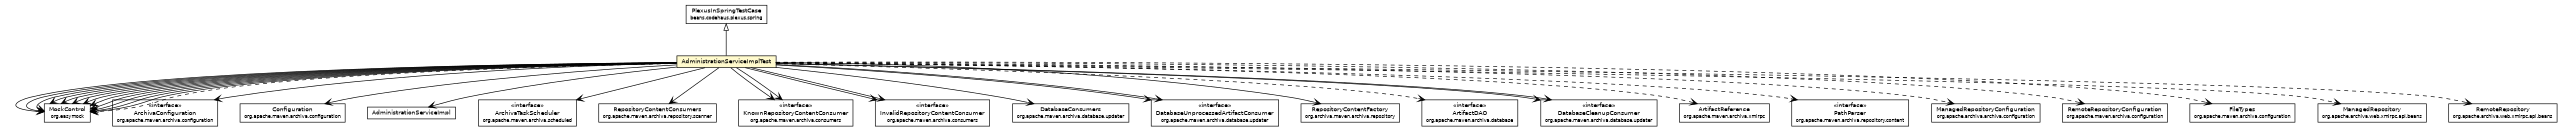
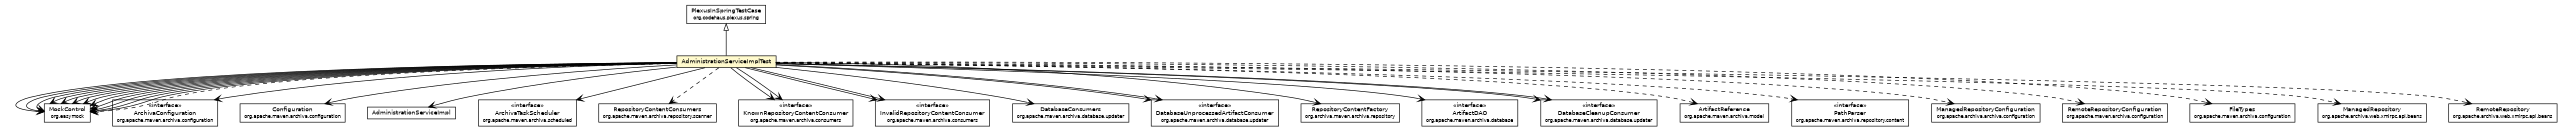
(727, 18) -> (726, 18)
(1242, 82) -> (1242, 82)
(697, 84) -> (697, 84)
(1724, 117) -> (1724, 117)
